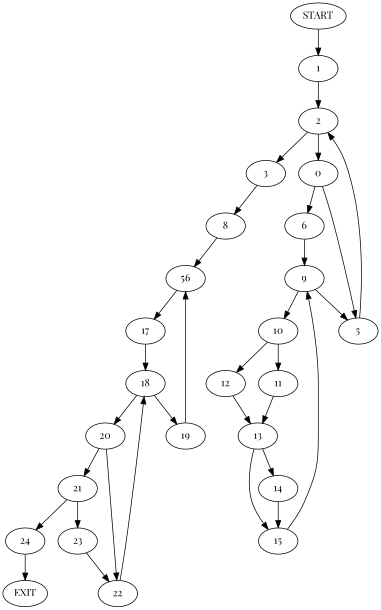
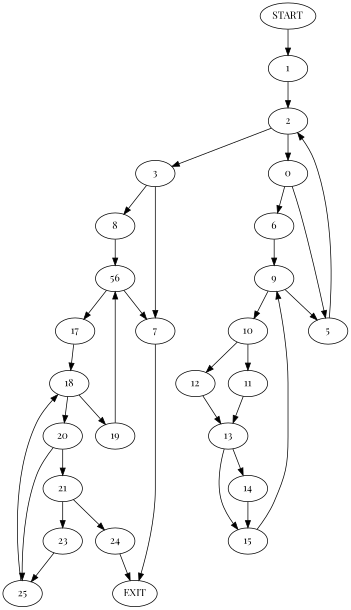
none -> (155, 331)
(118, 594) -> (23, 594)
